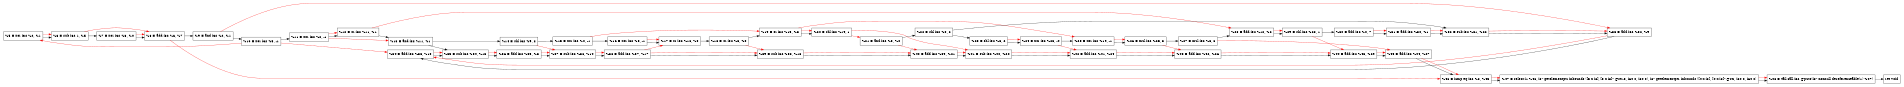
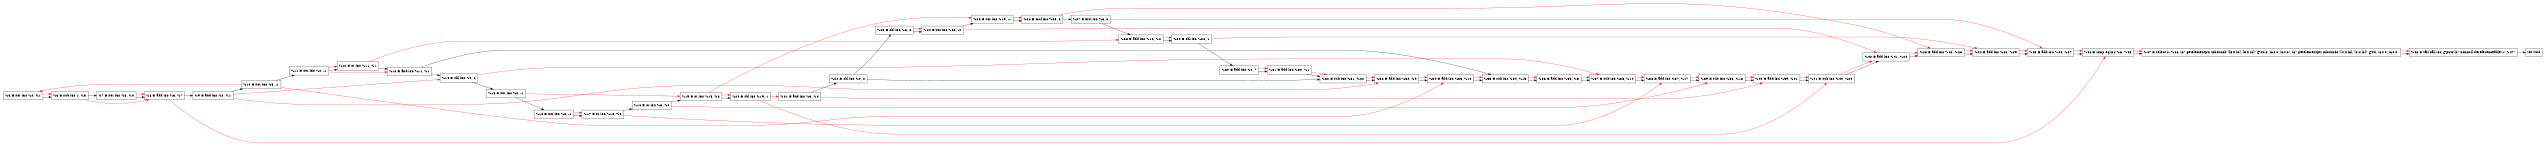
(652, 48) -> (1146, 125)
none -> (335, 87)
